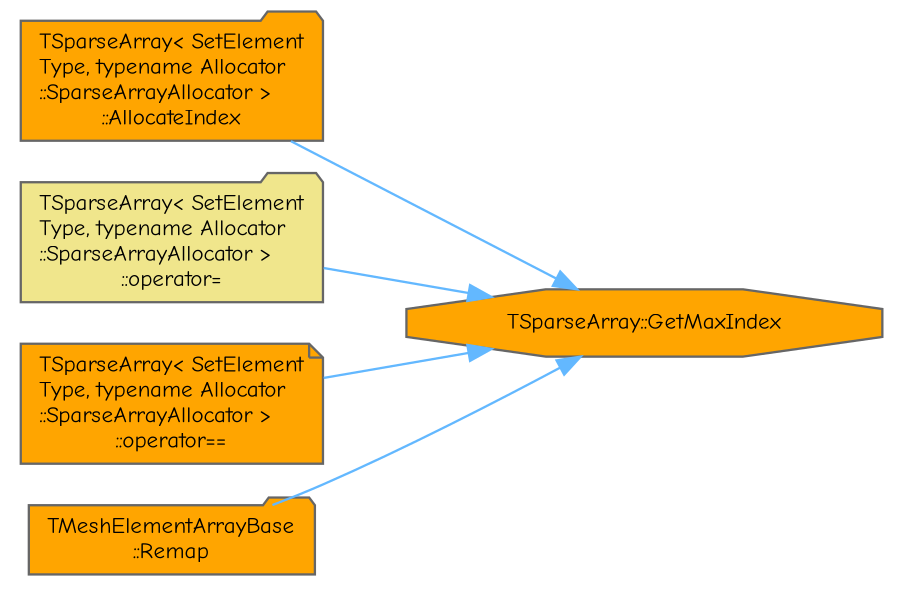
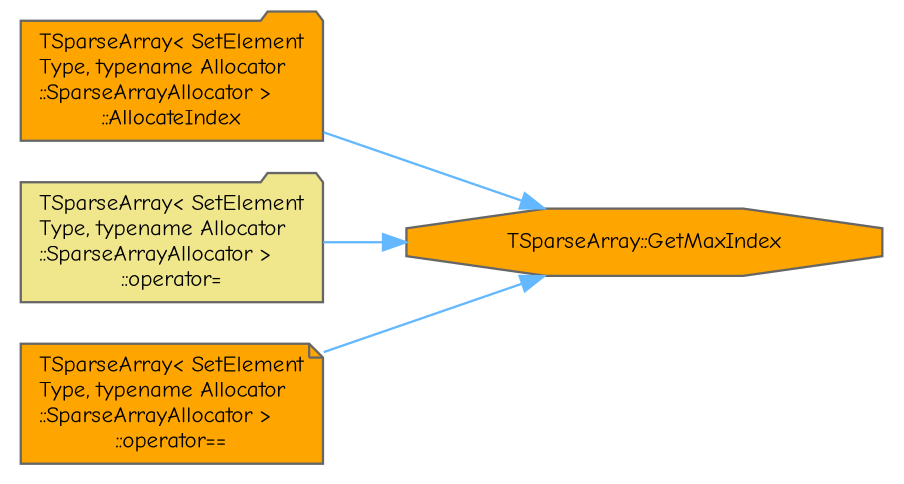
(172, 540) -> none
